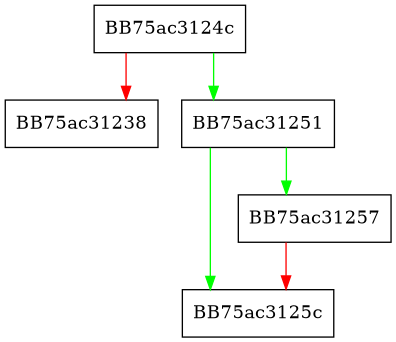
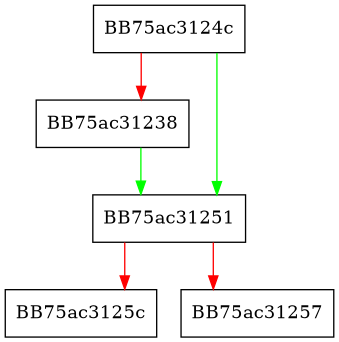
none -> (141, 164)
(286, 164) -> (213, 259)
(210, 212) -> (125, 259)
(286, 259) -> none
